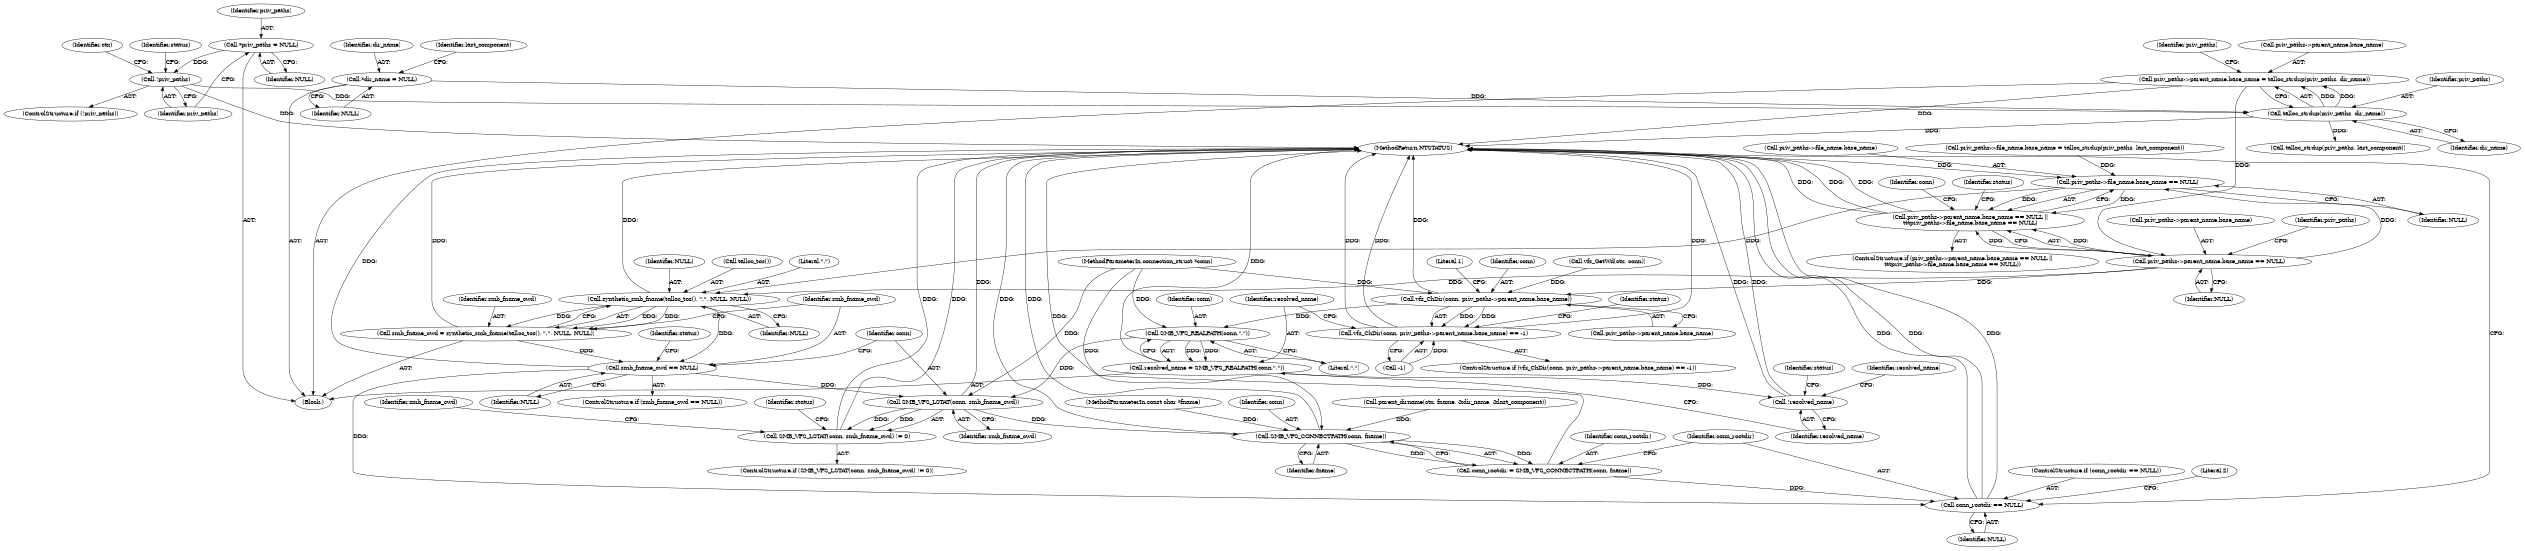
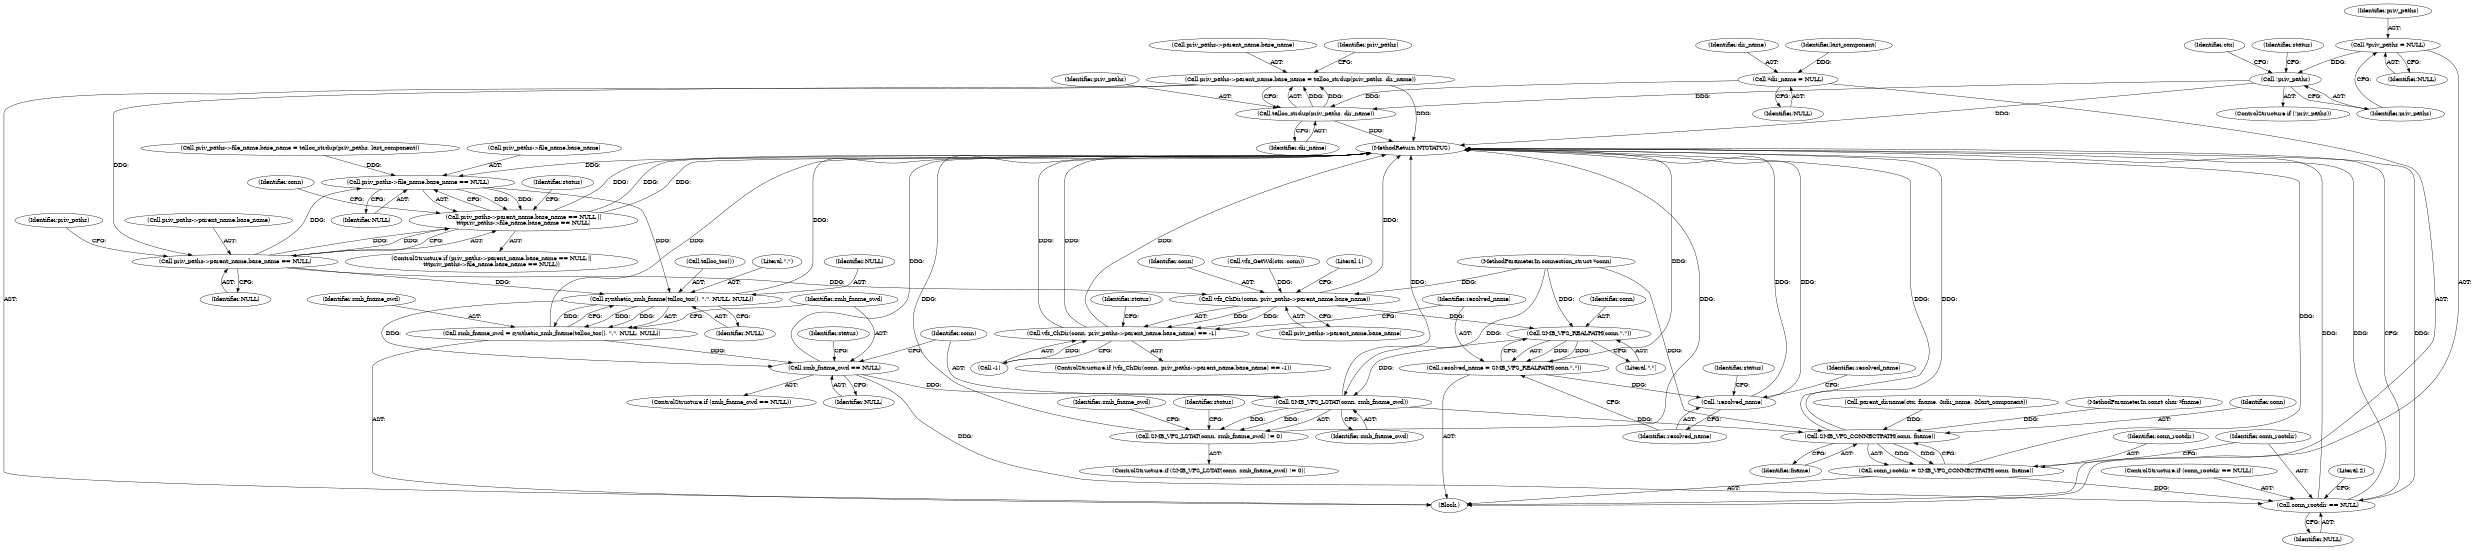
(442, 63) -> (1825, 63)
(2338, 148) -> none
none -> (1641, 492)
